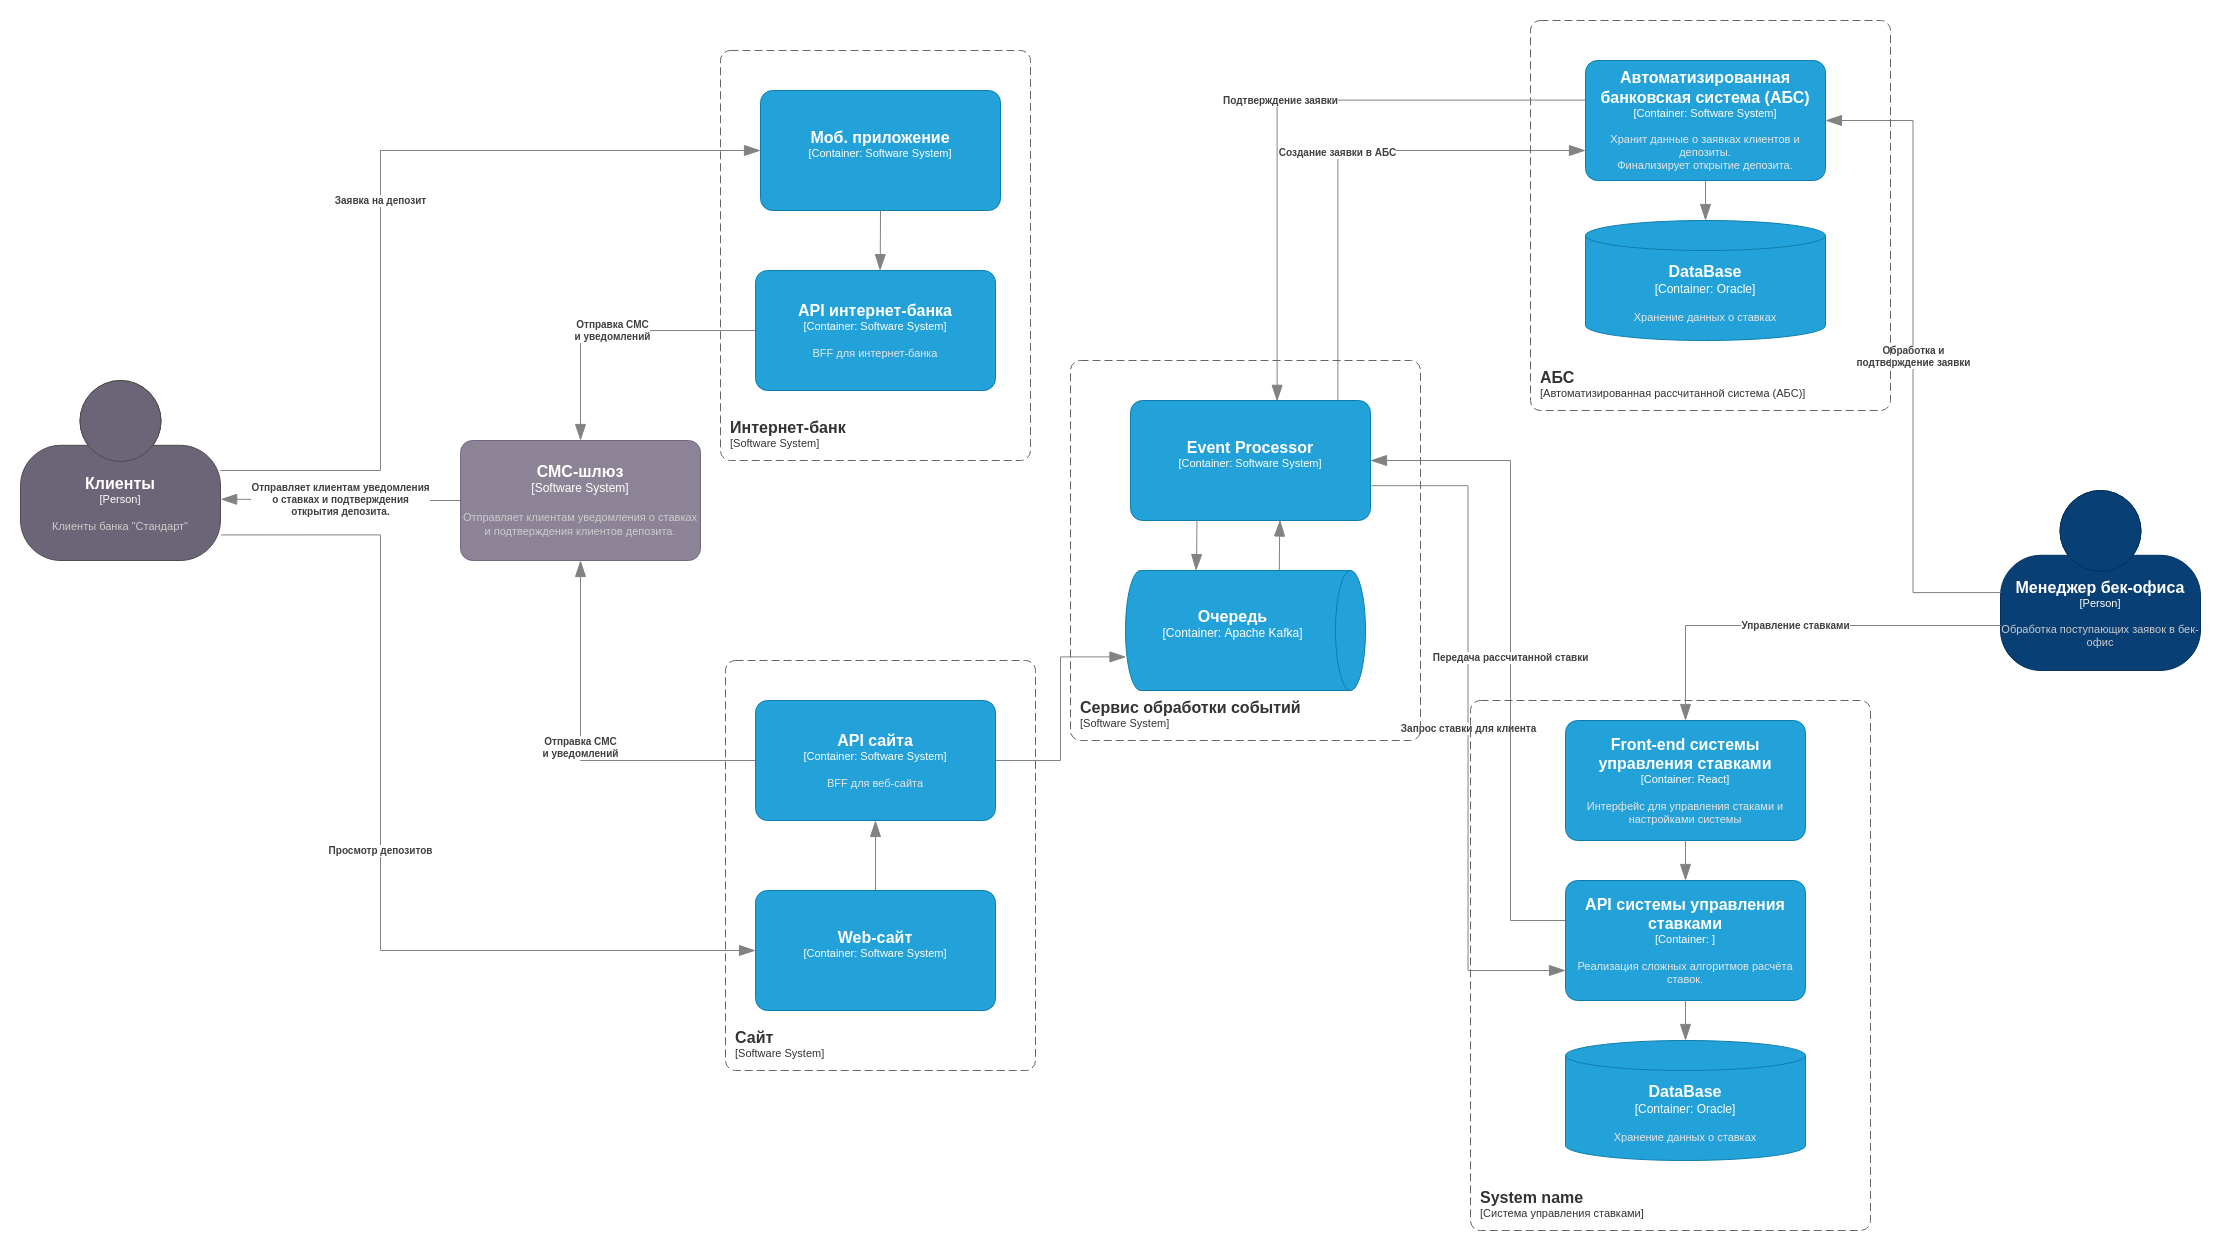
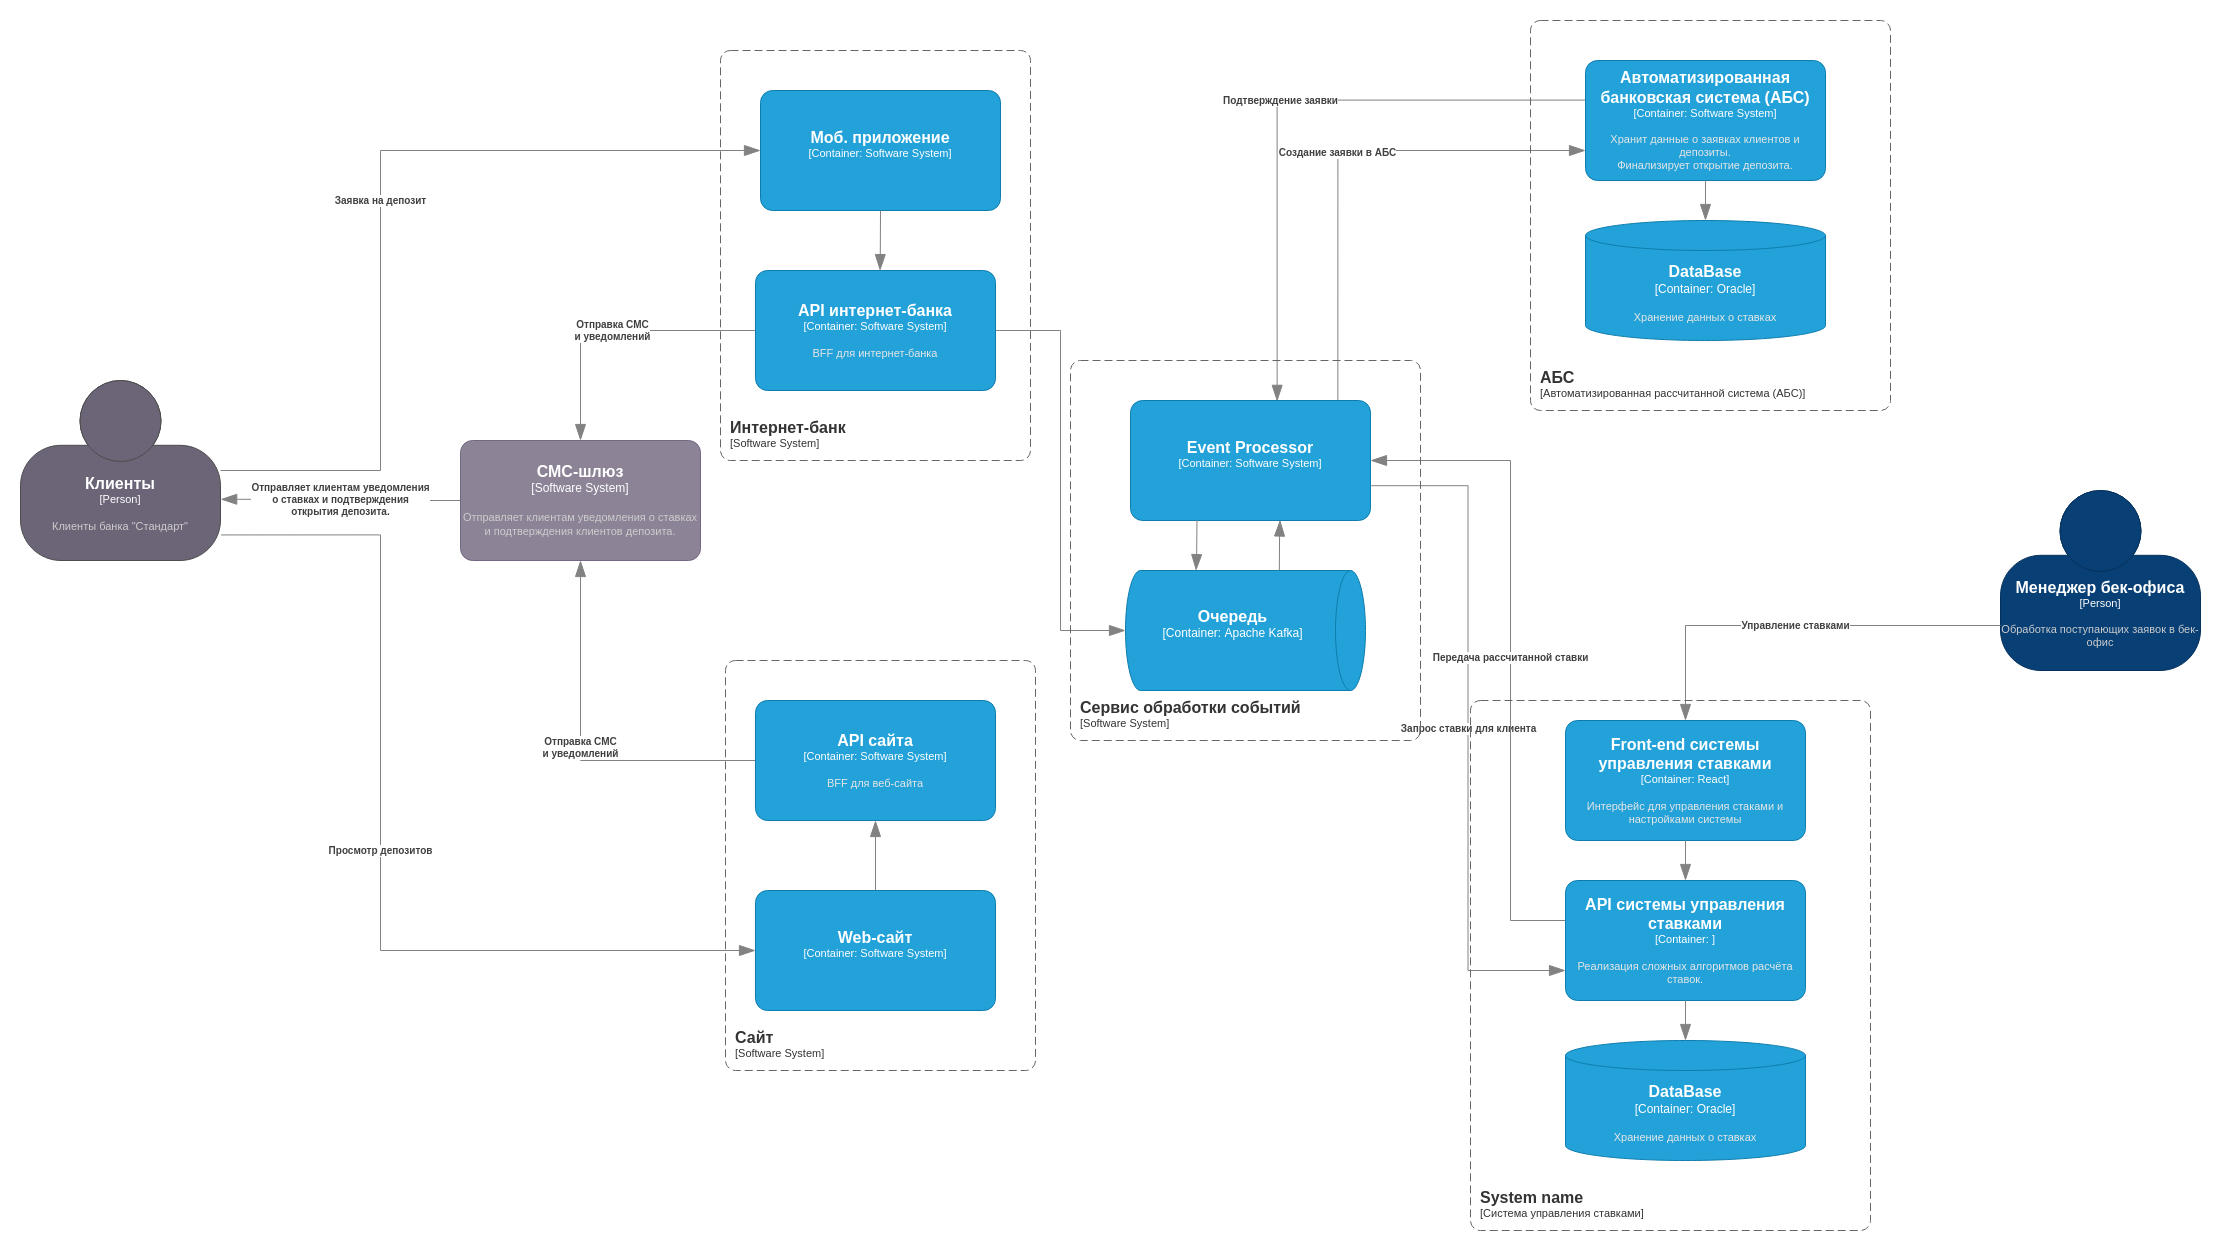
none -> (1061, 472)
(1955, 593) -> none
(1061, 717) -> none
